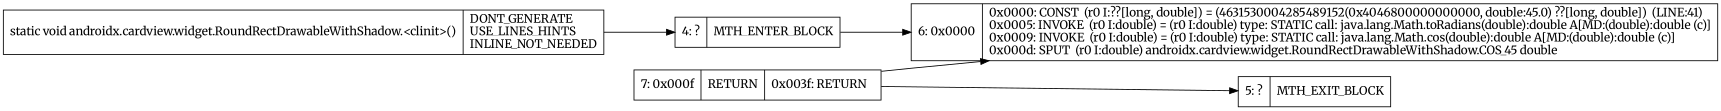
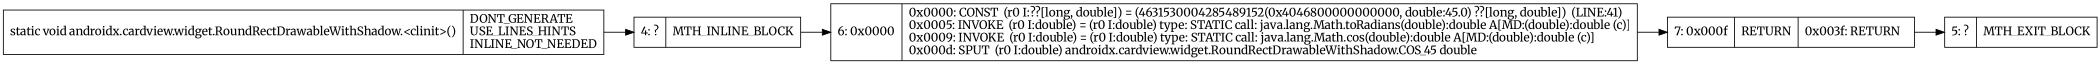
(773, 32) -> (733, 32)
(931, 66) -> (1648, 32)
